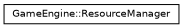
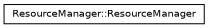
(92, 14) -> (104, 14)
